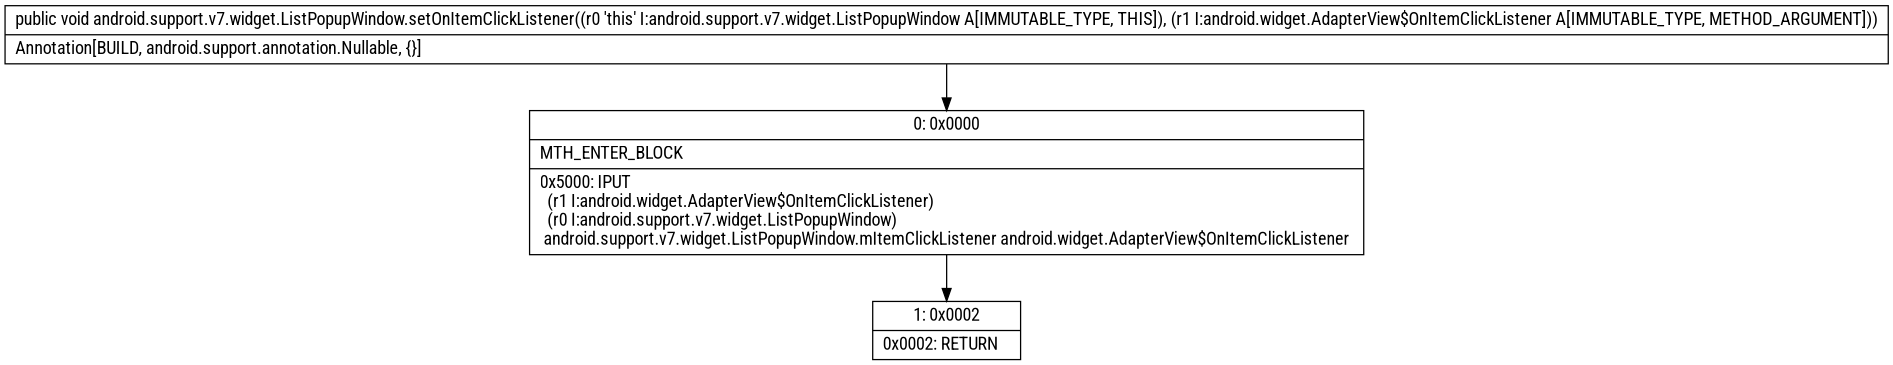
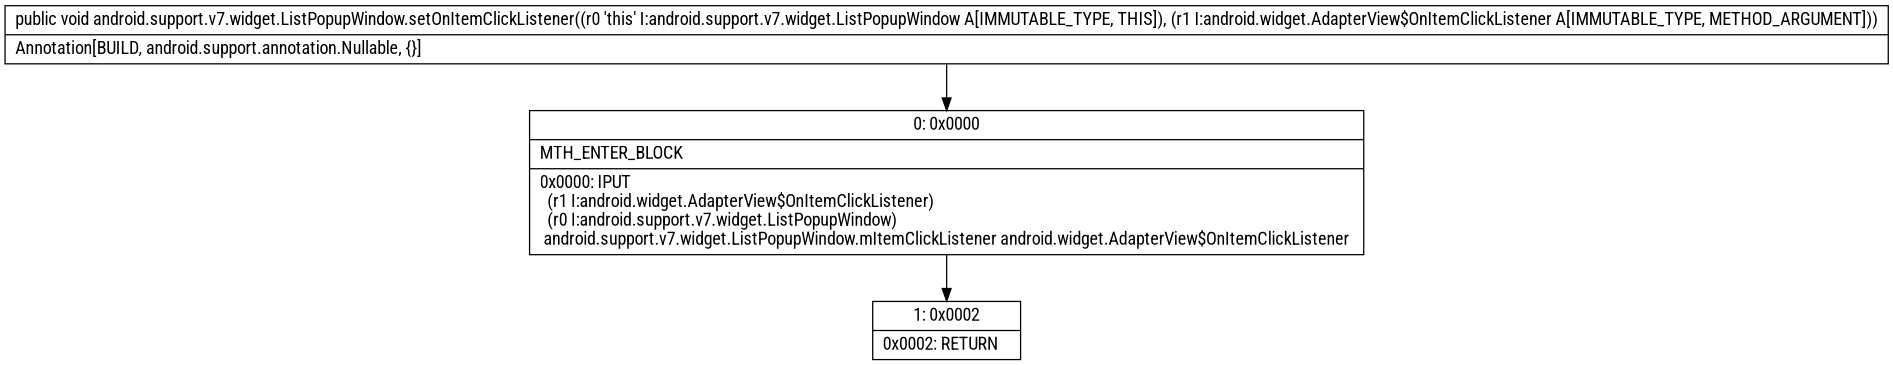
(589, 183) -> (589, 183)
